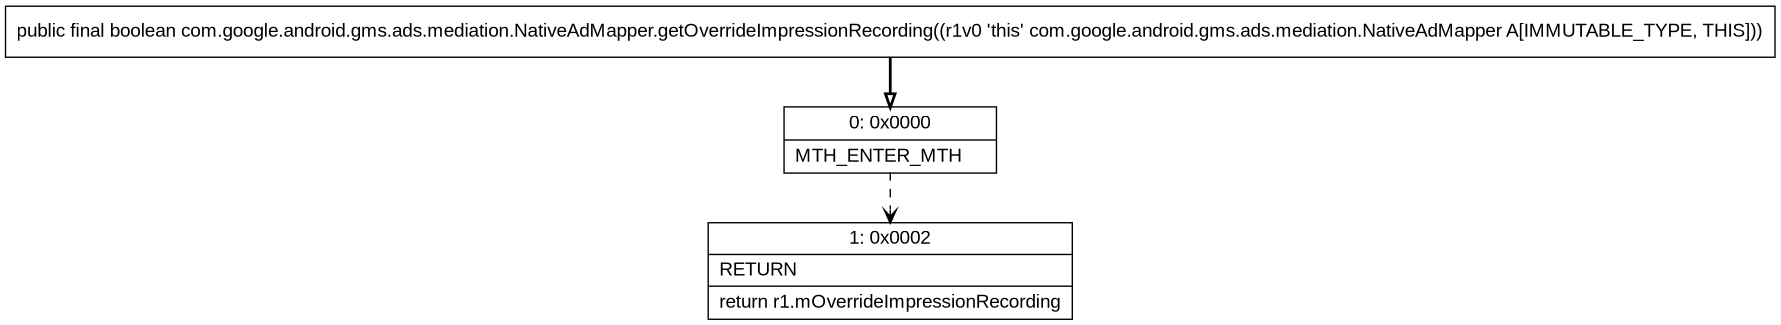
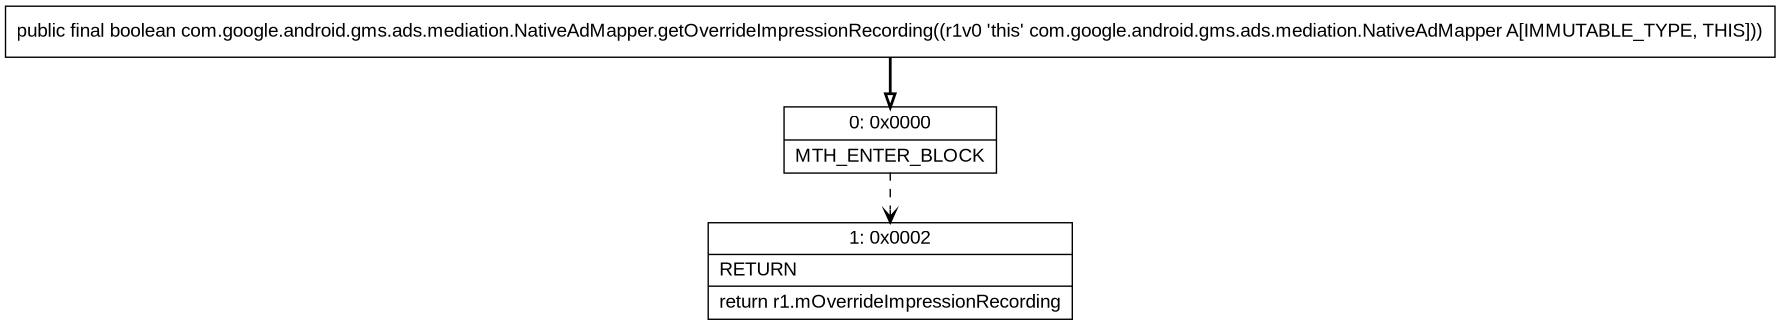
(879, 156) -> (890, 156)
